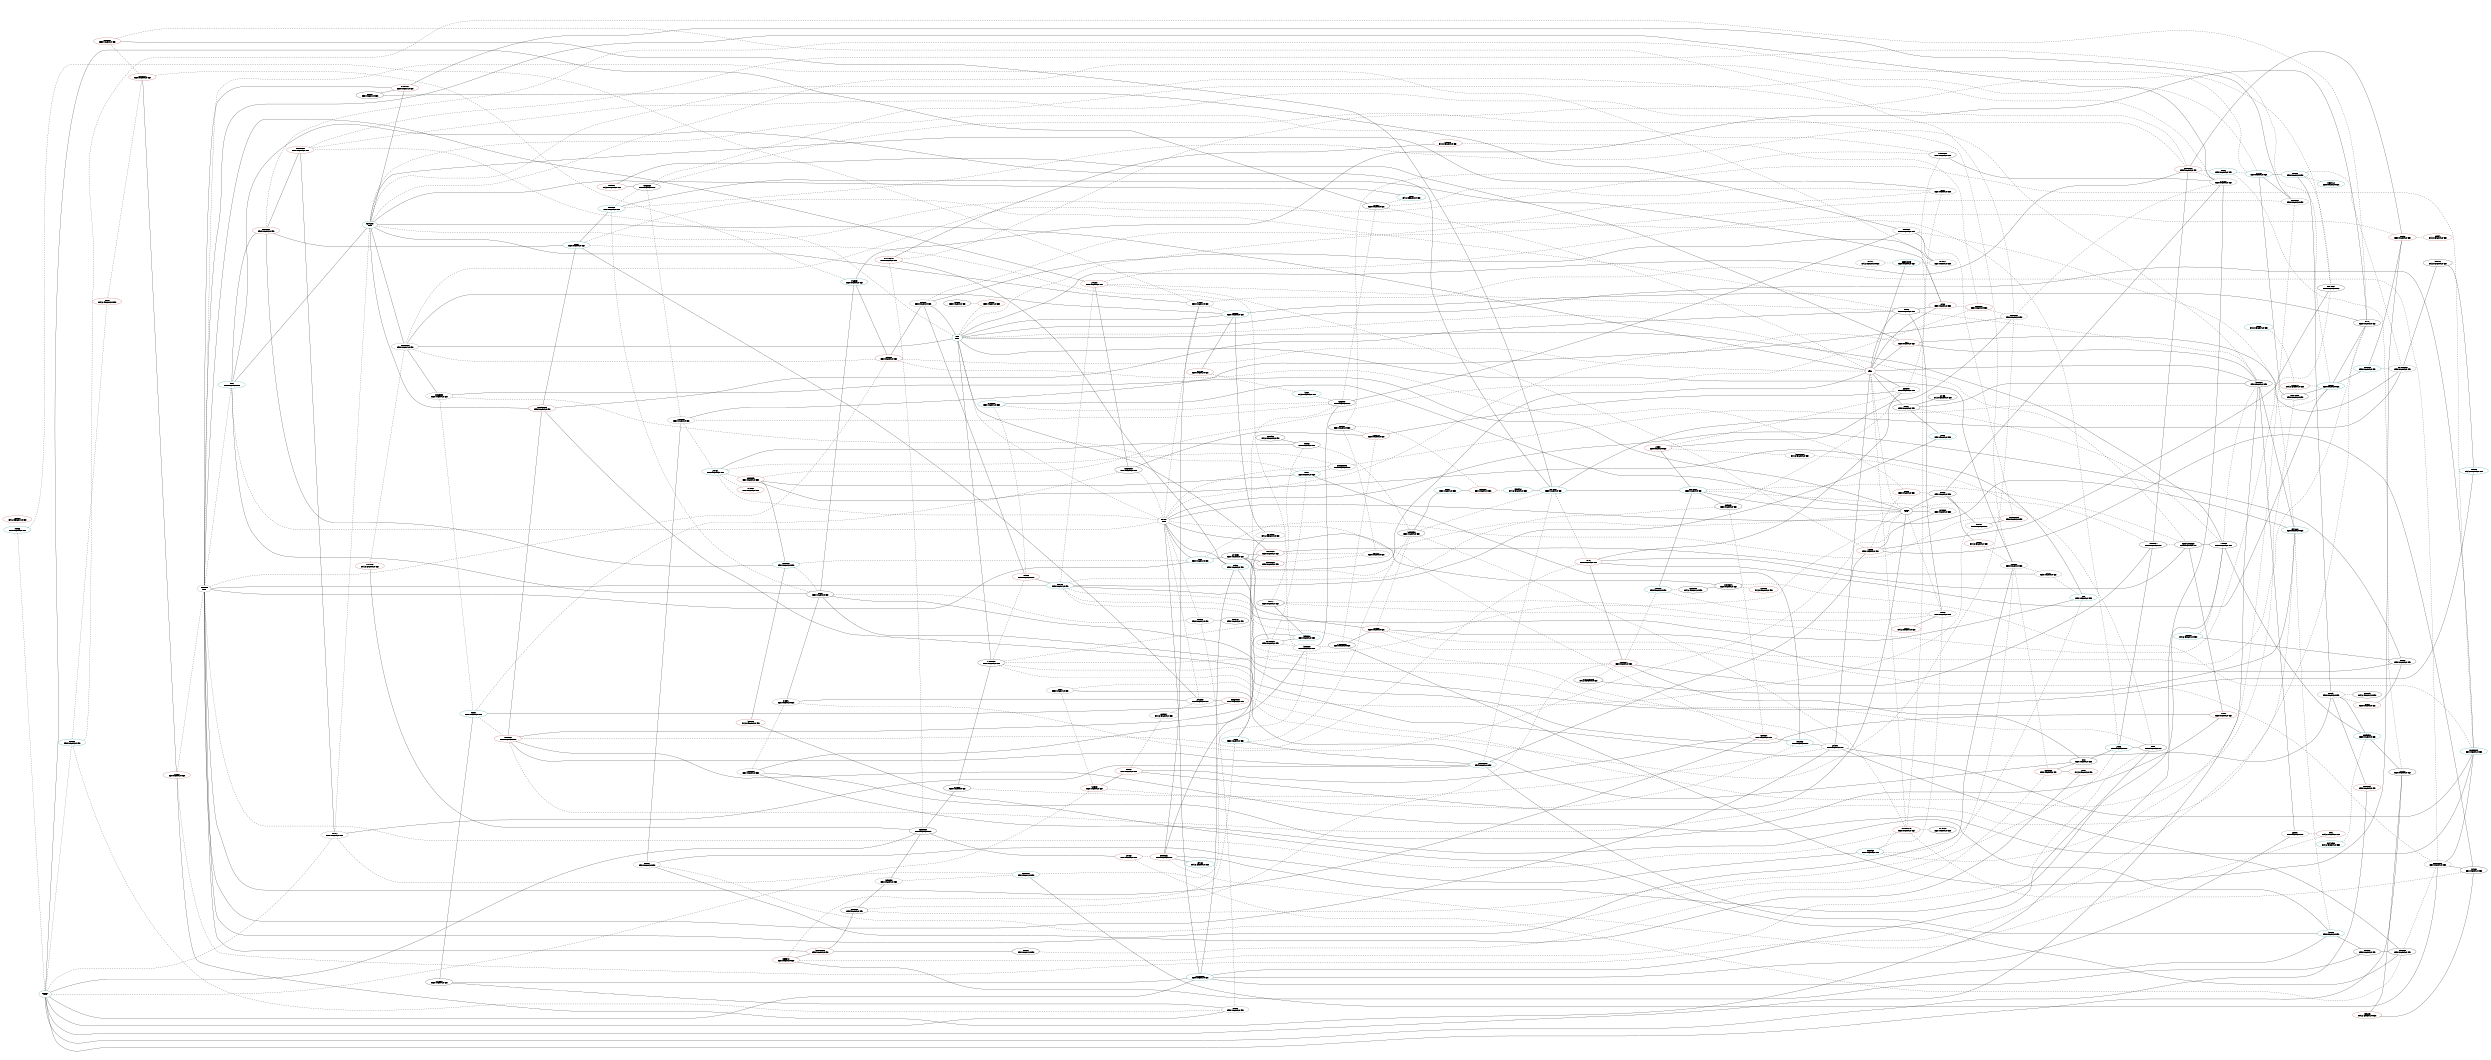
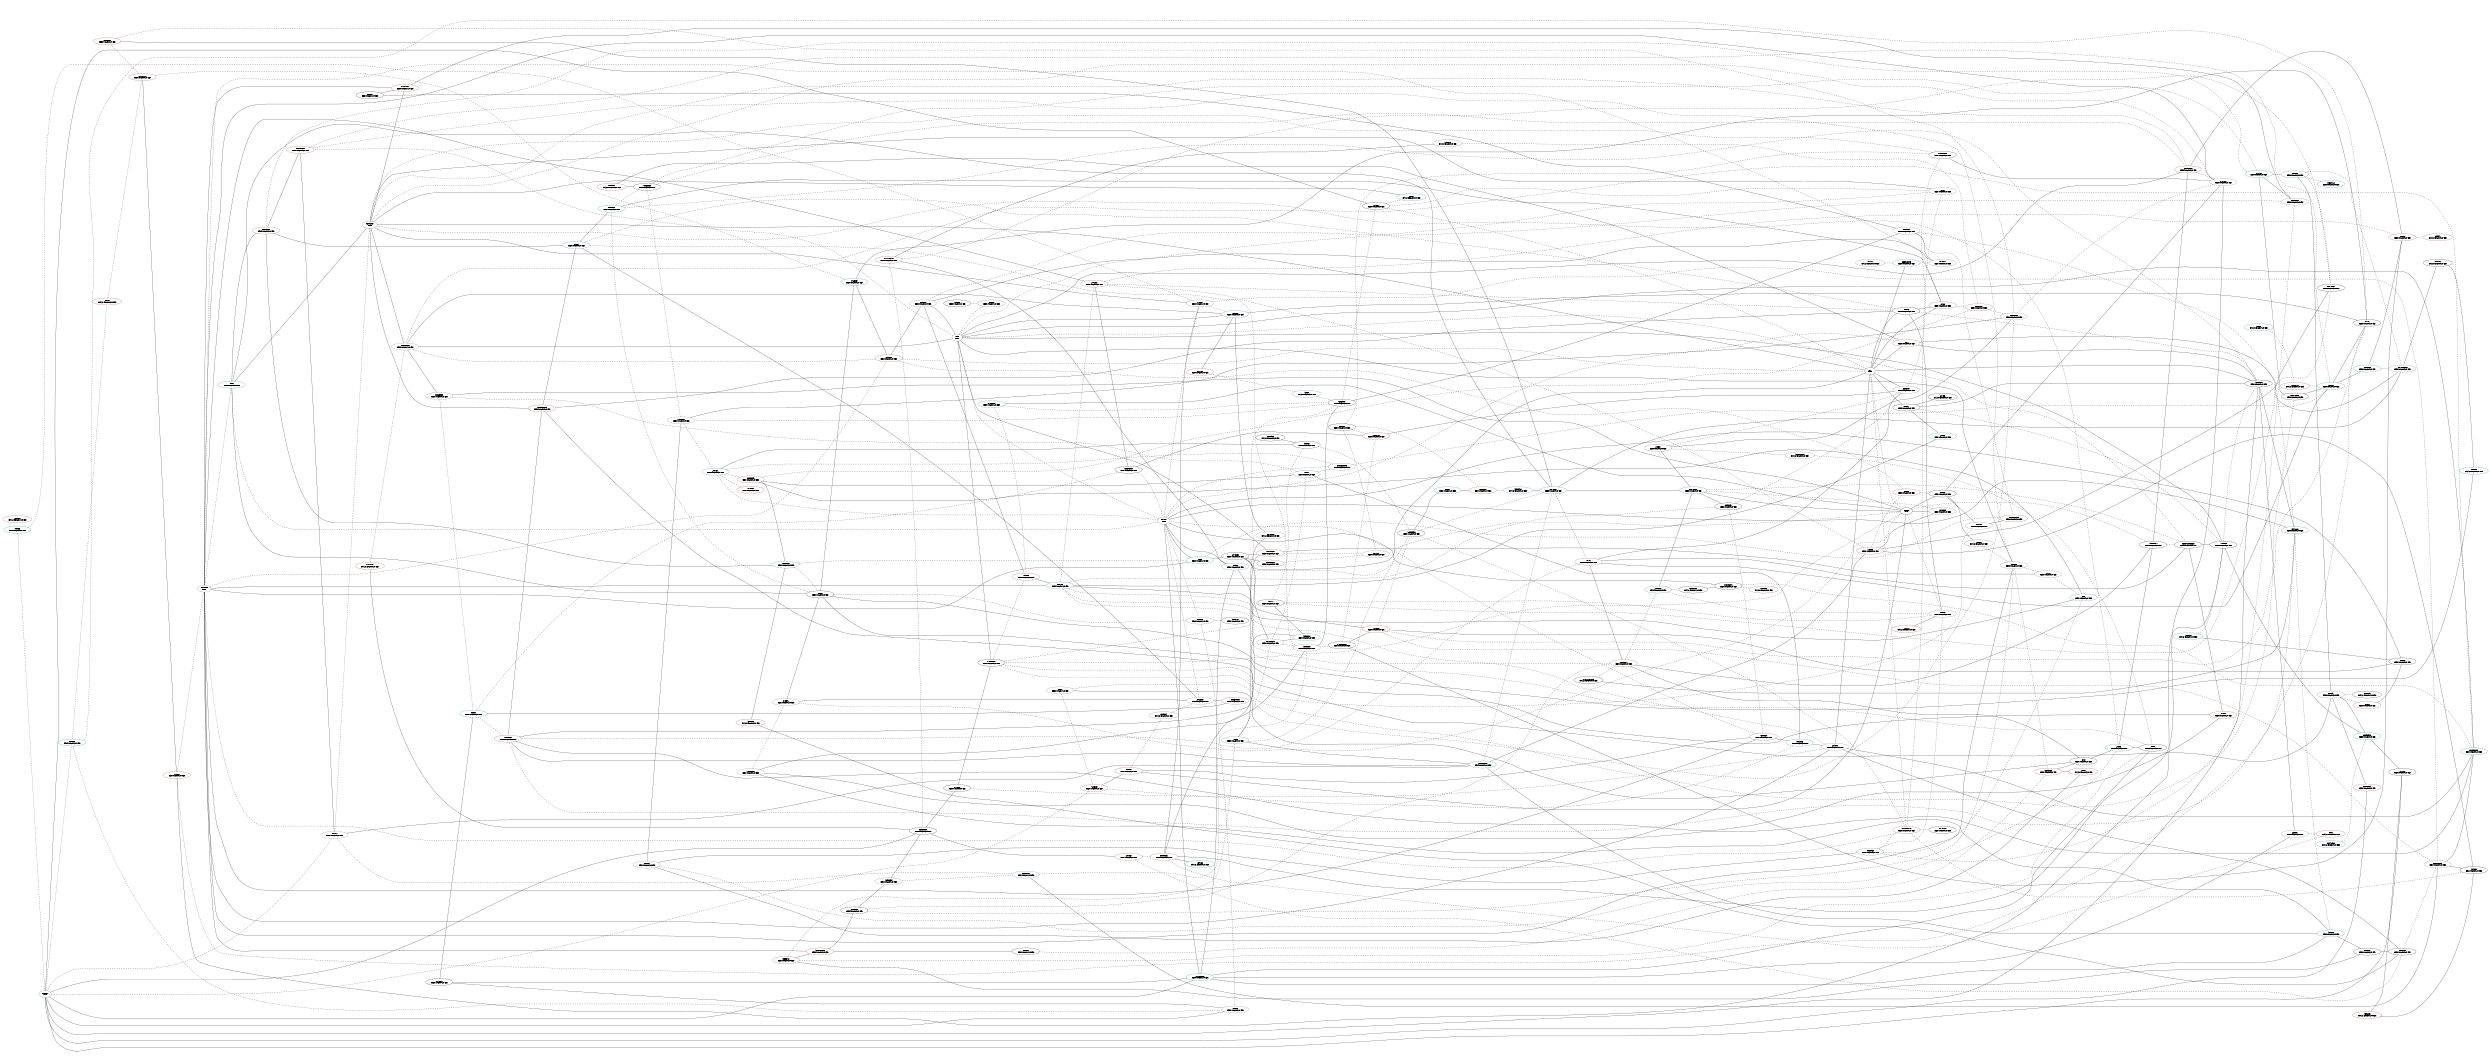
(2223, 172) -> none
